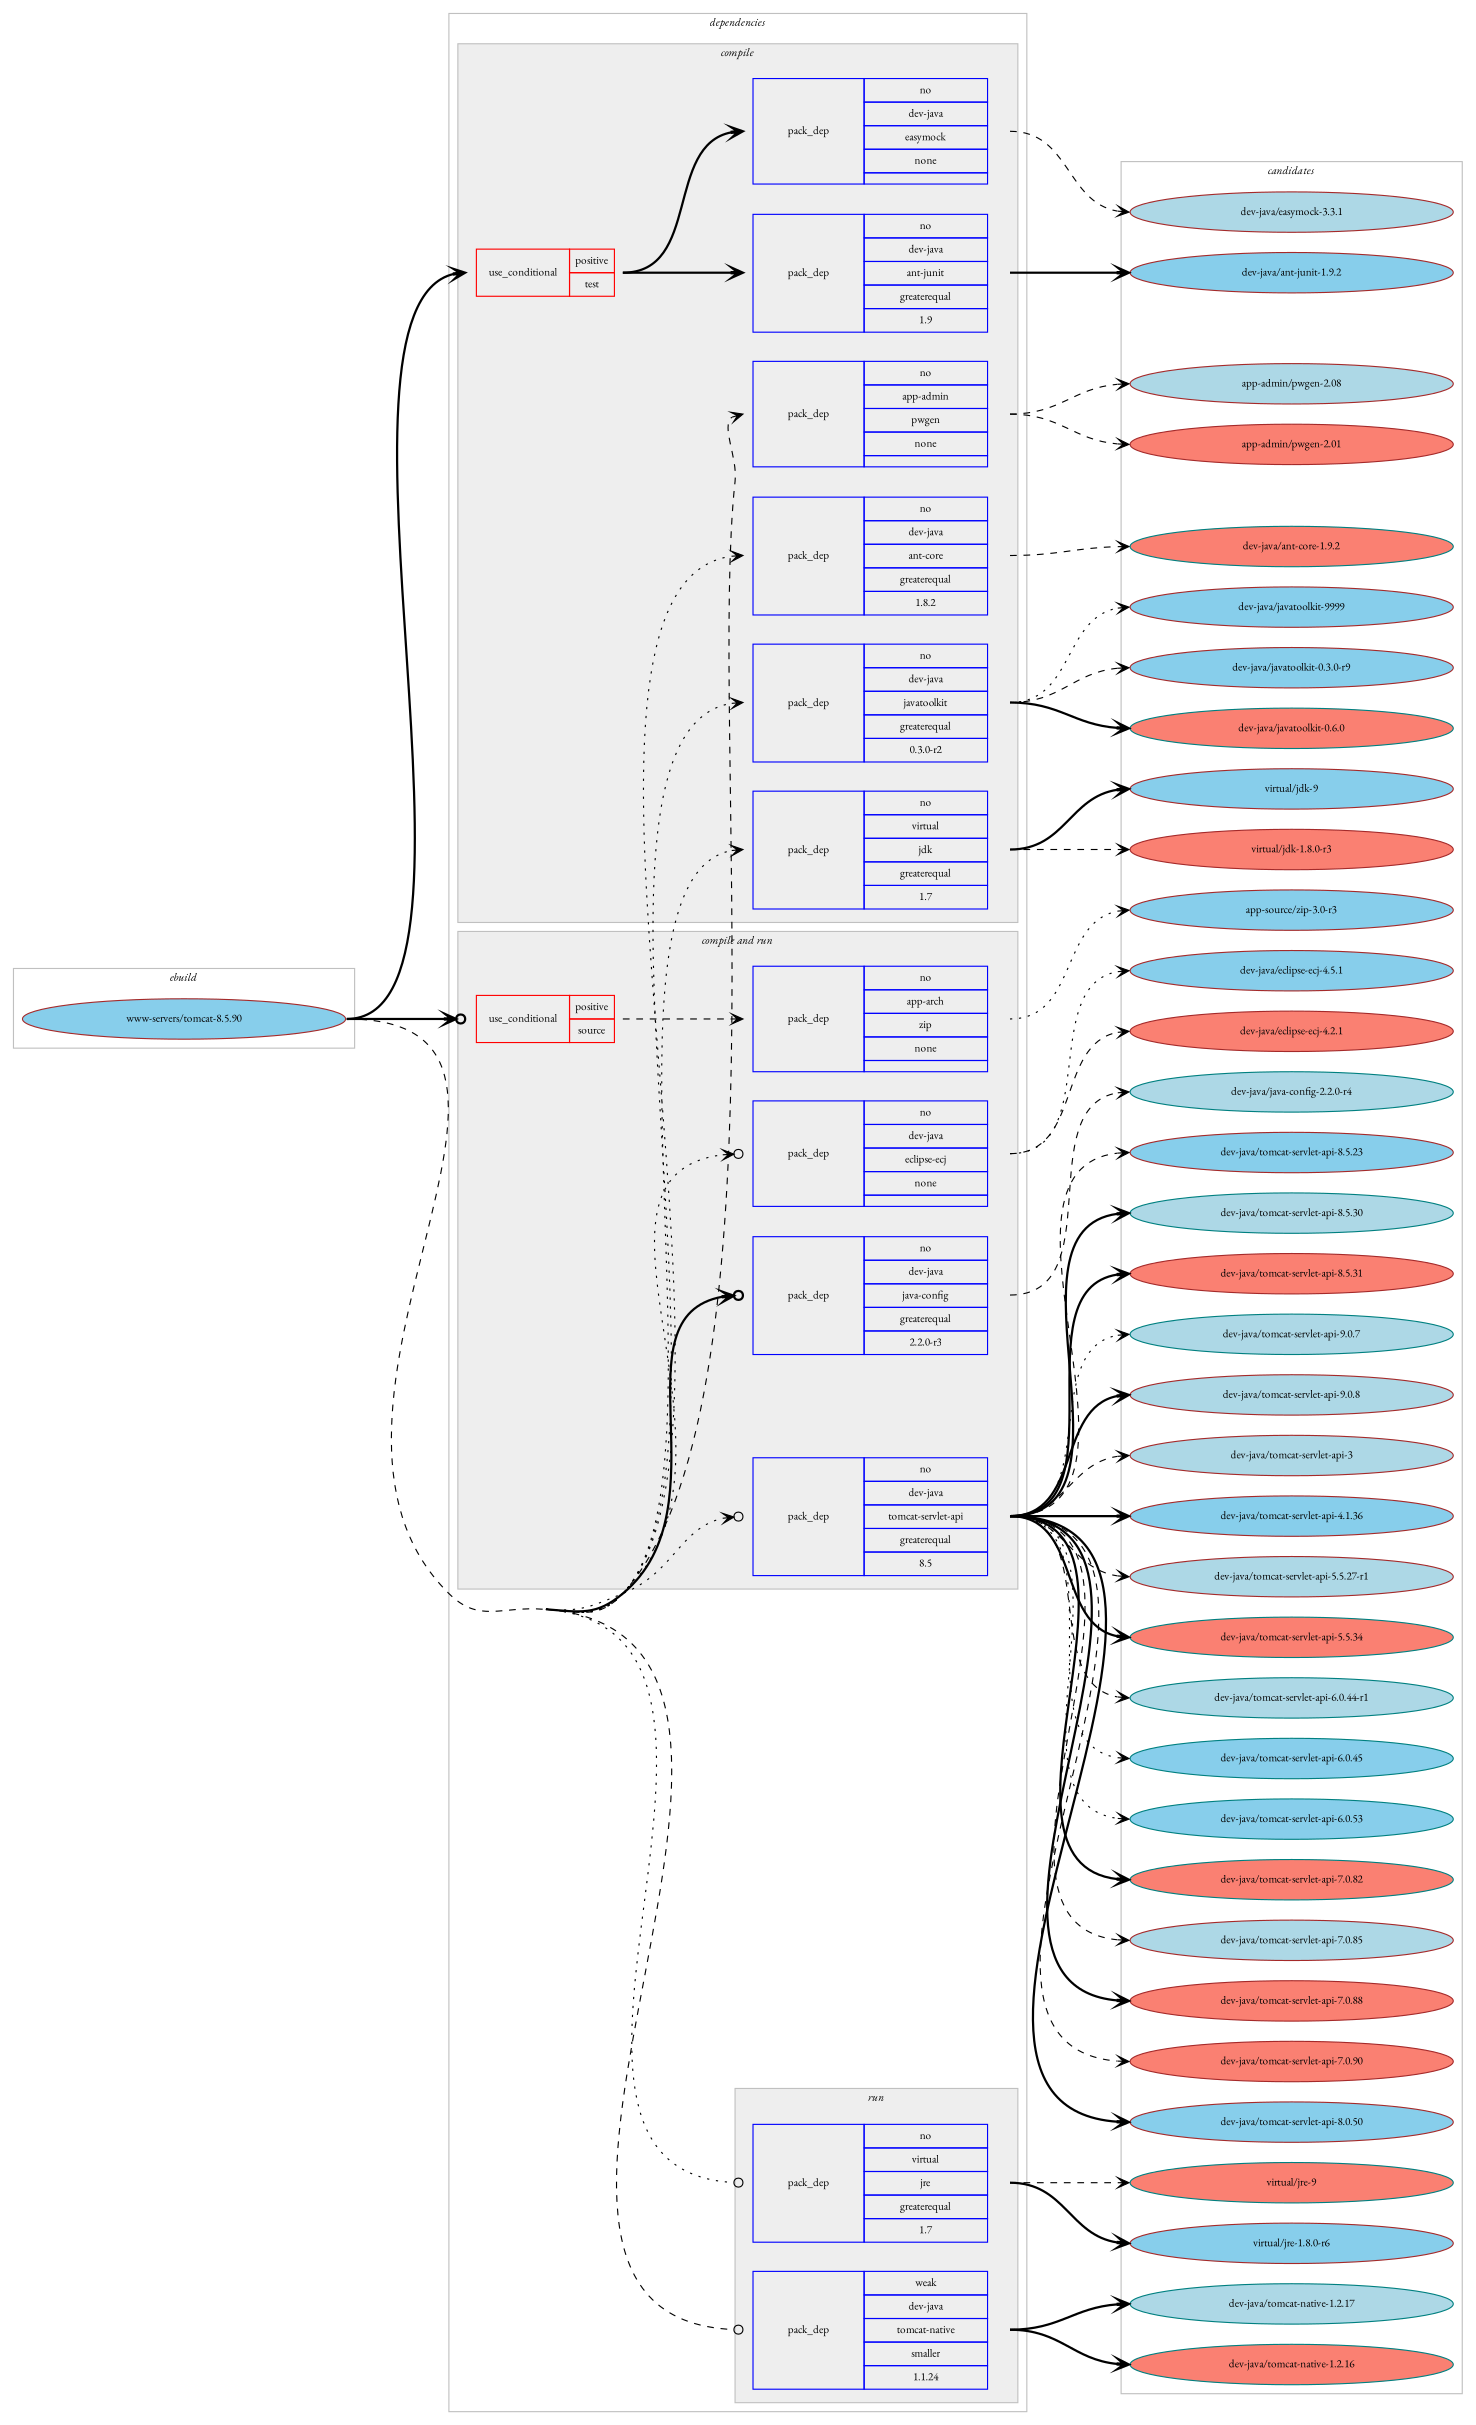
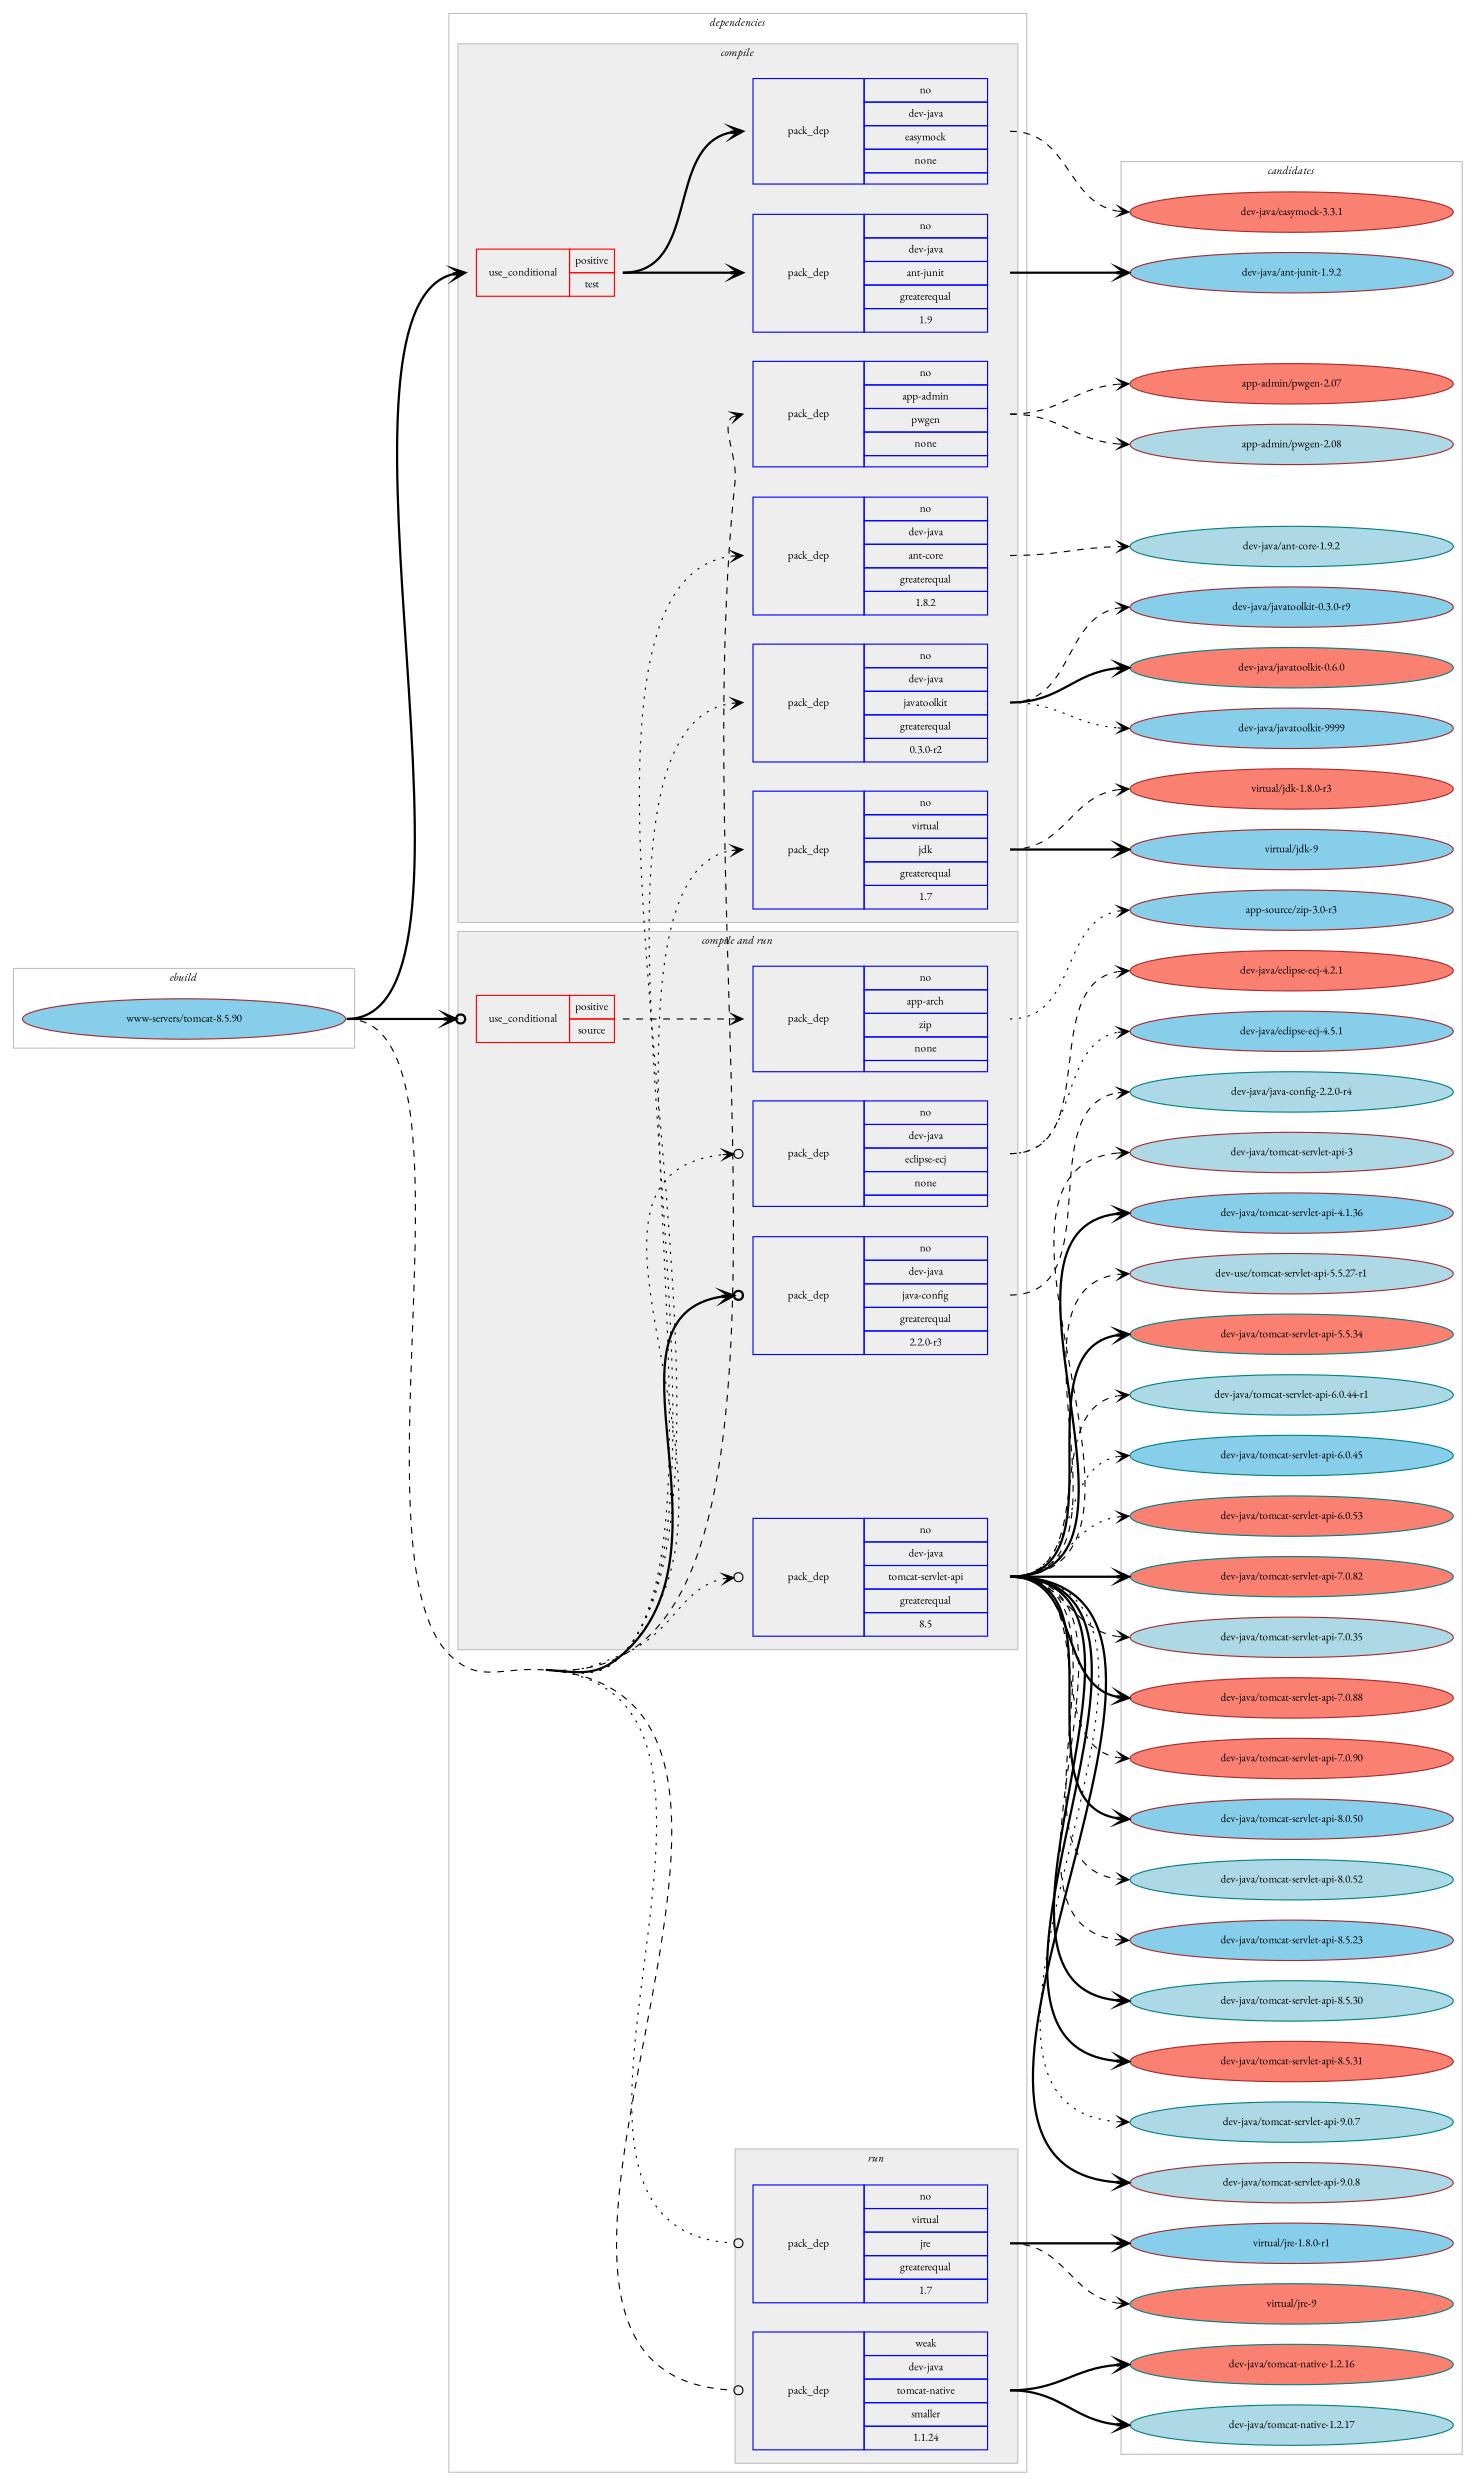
(1292, 212) -> (1292, 212)
(1292, 444) -> (1292, 384)
(1292, 547) -> (1292, 547)
(1292, 1577) -> (1292, 1274)
(1292, 1819) -> (1292, 1516)
none -> (1292, 1880)
(1292, 1940) -> (1292, 1637)
(1292, 2243) -> (1292, 2243)
